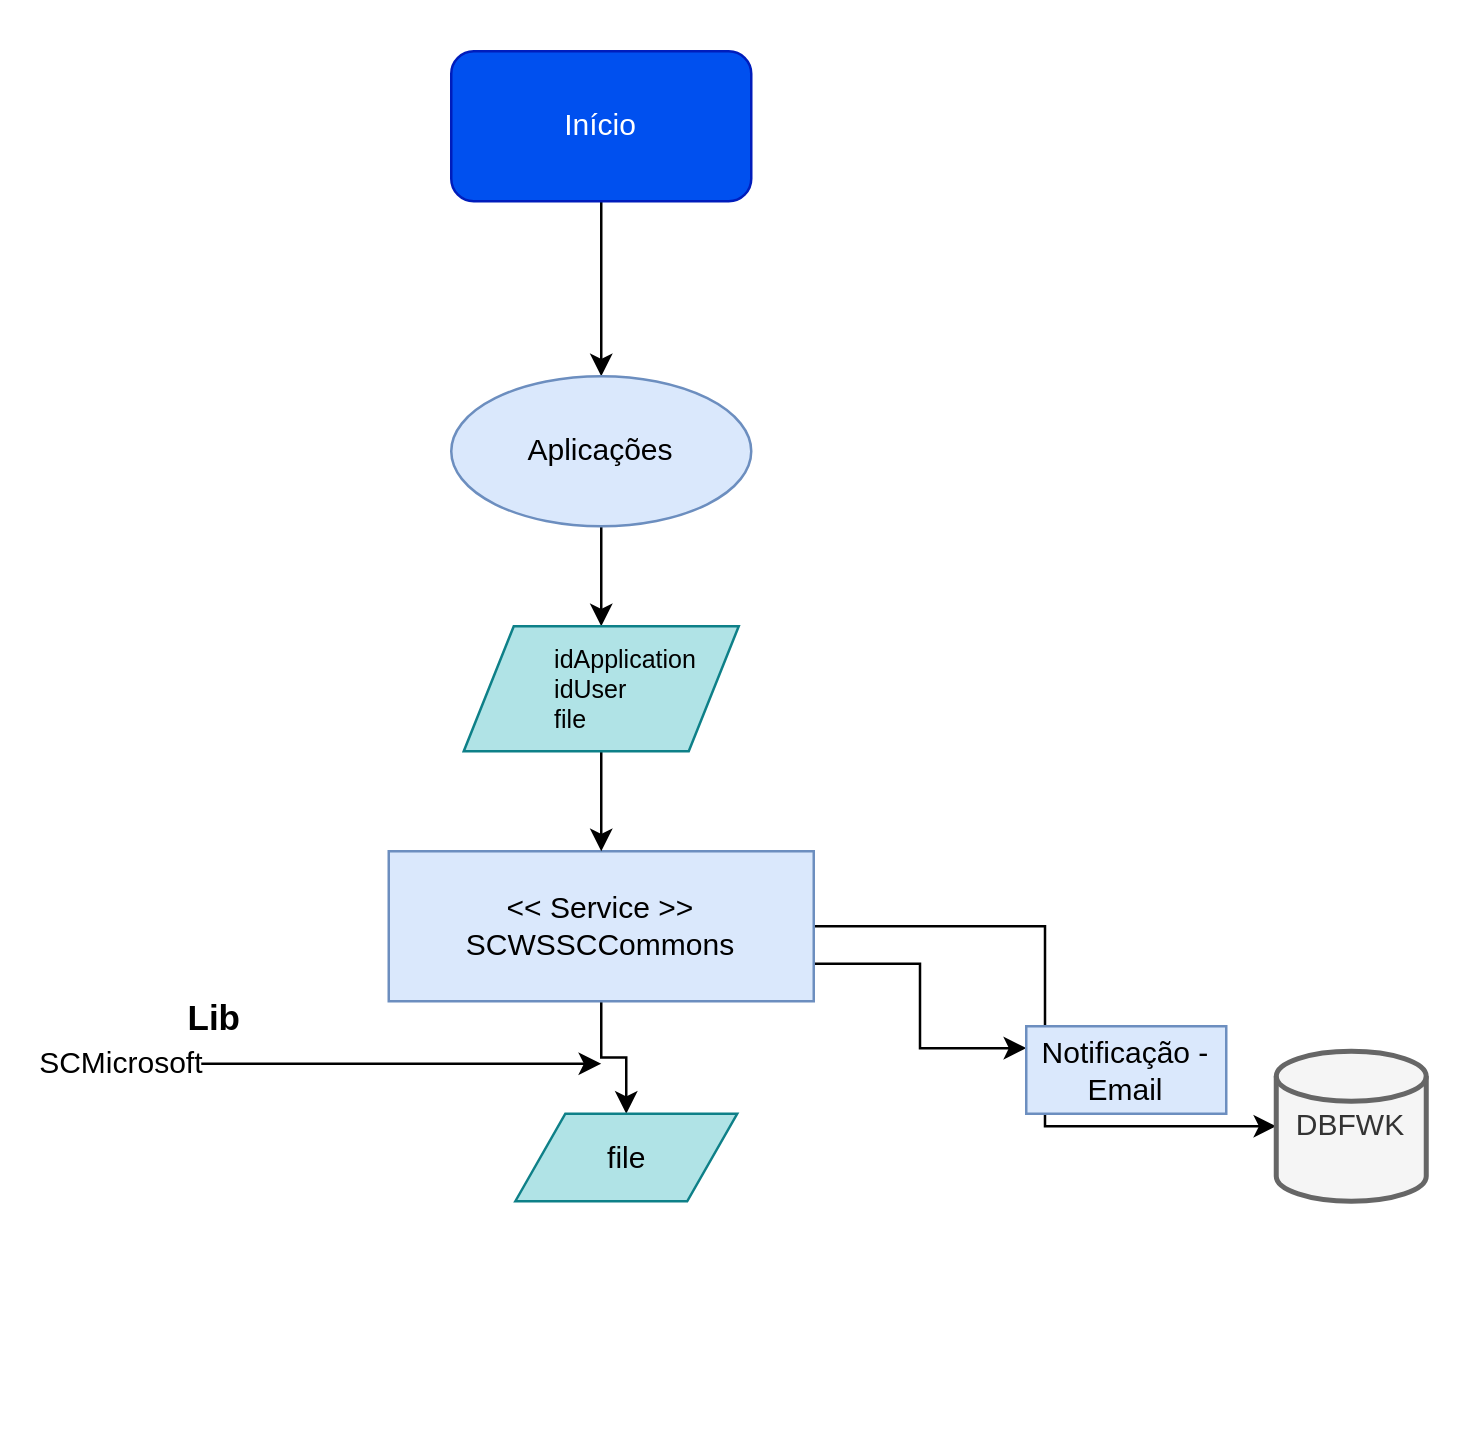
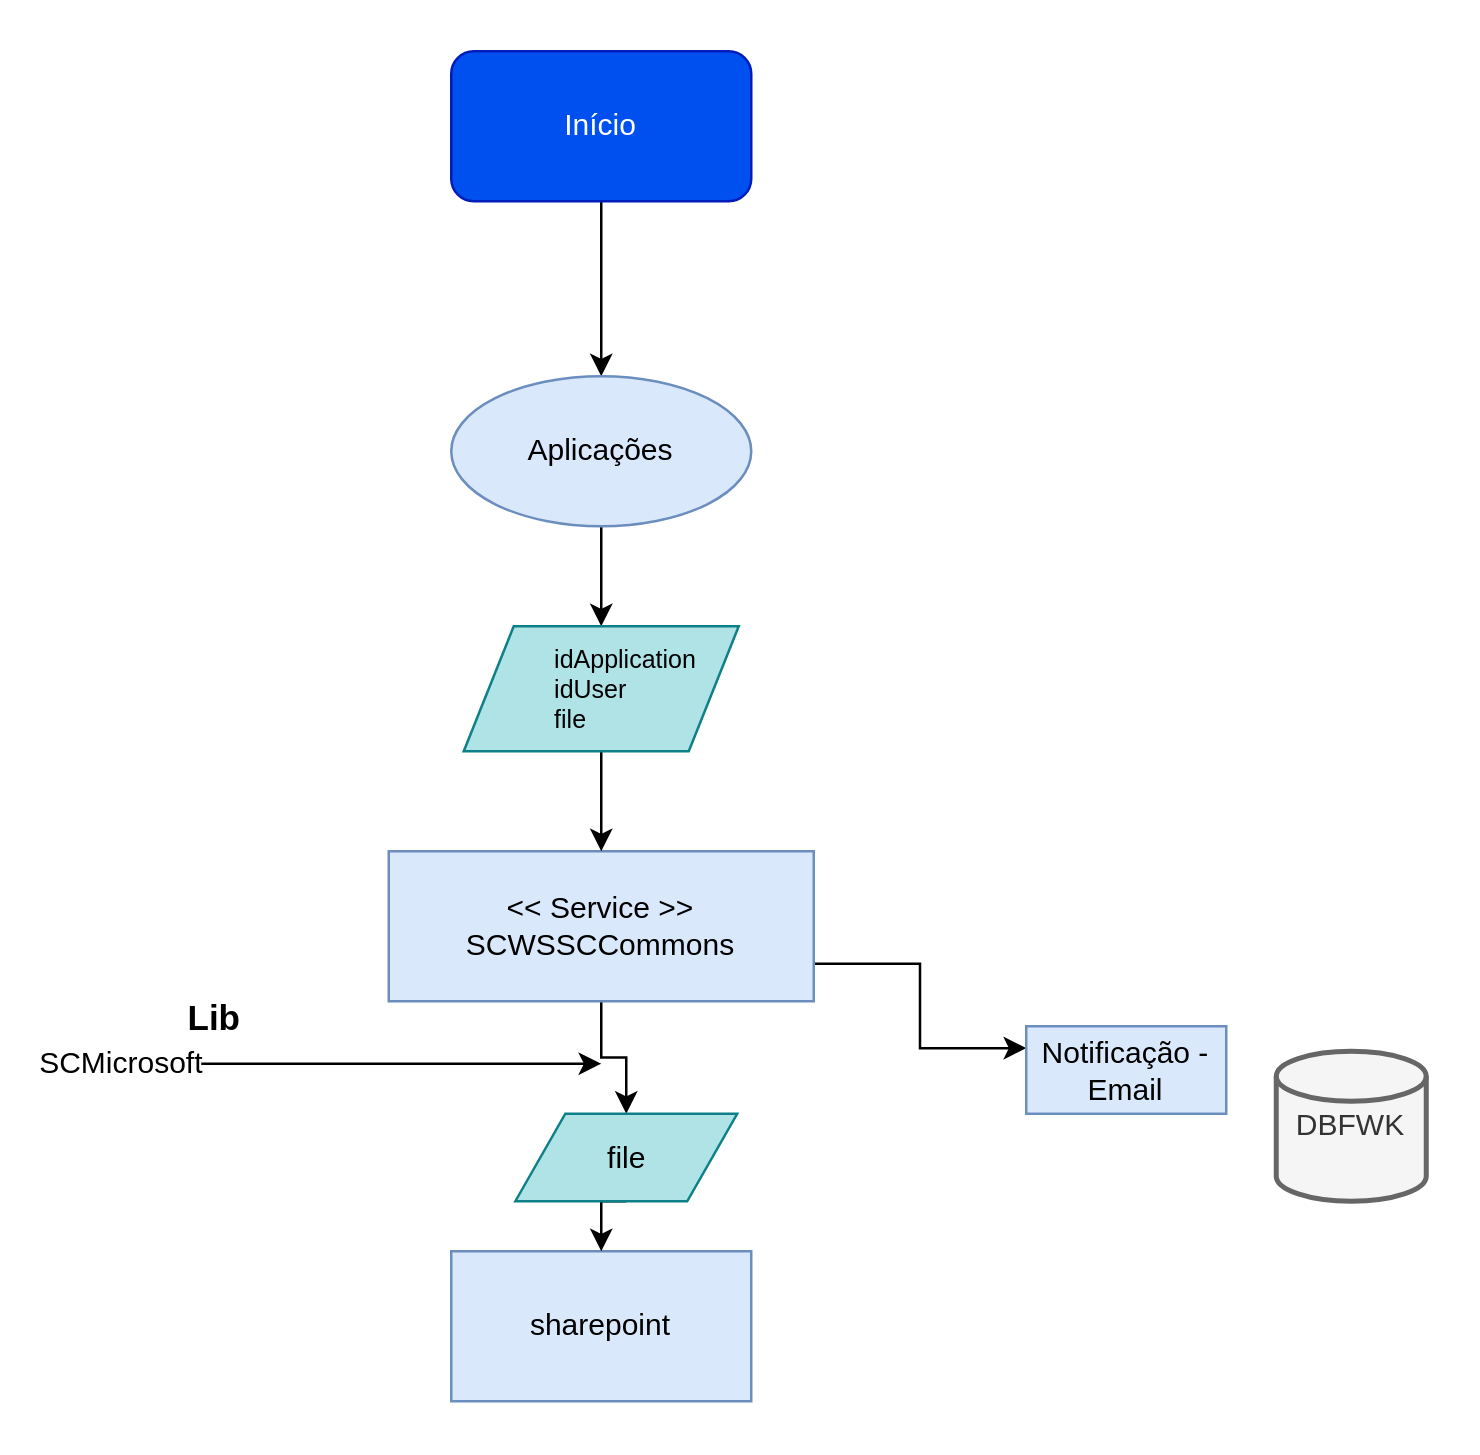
(979, 926) -> none
none -> (601, 1216)
none -> (601, 1326)
